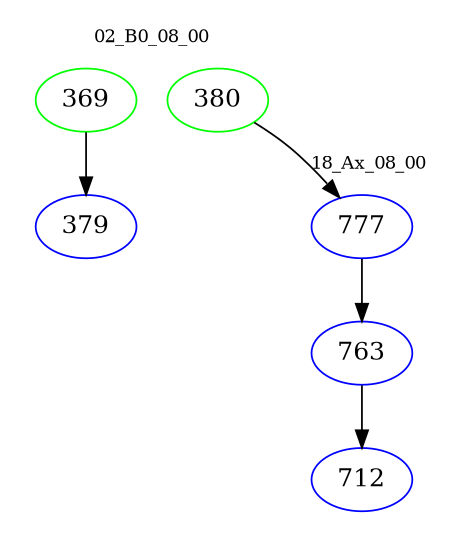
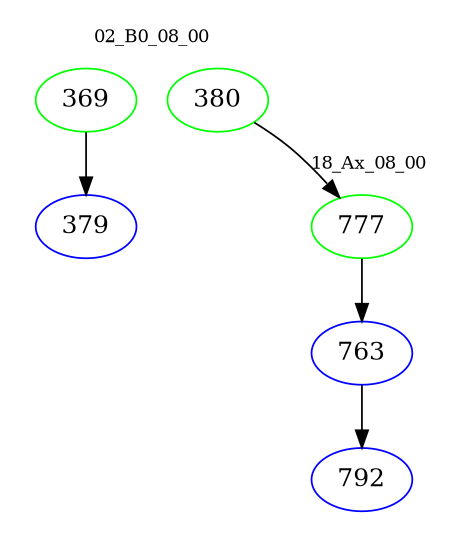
(362, 227) -> (362, 227)
(362, 480) -> (362, 480)
